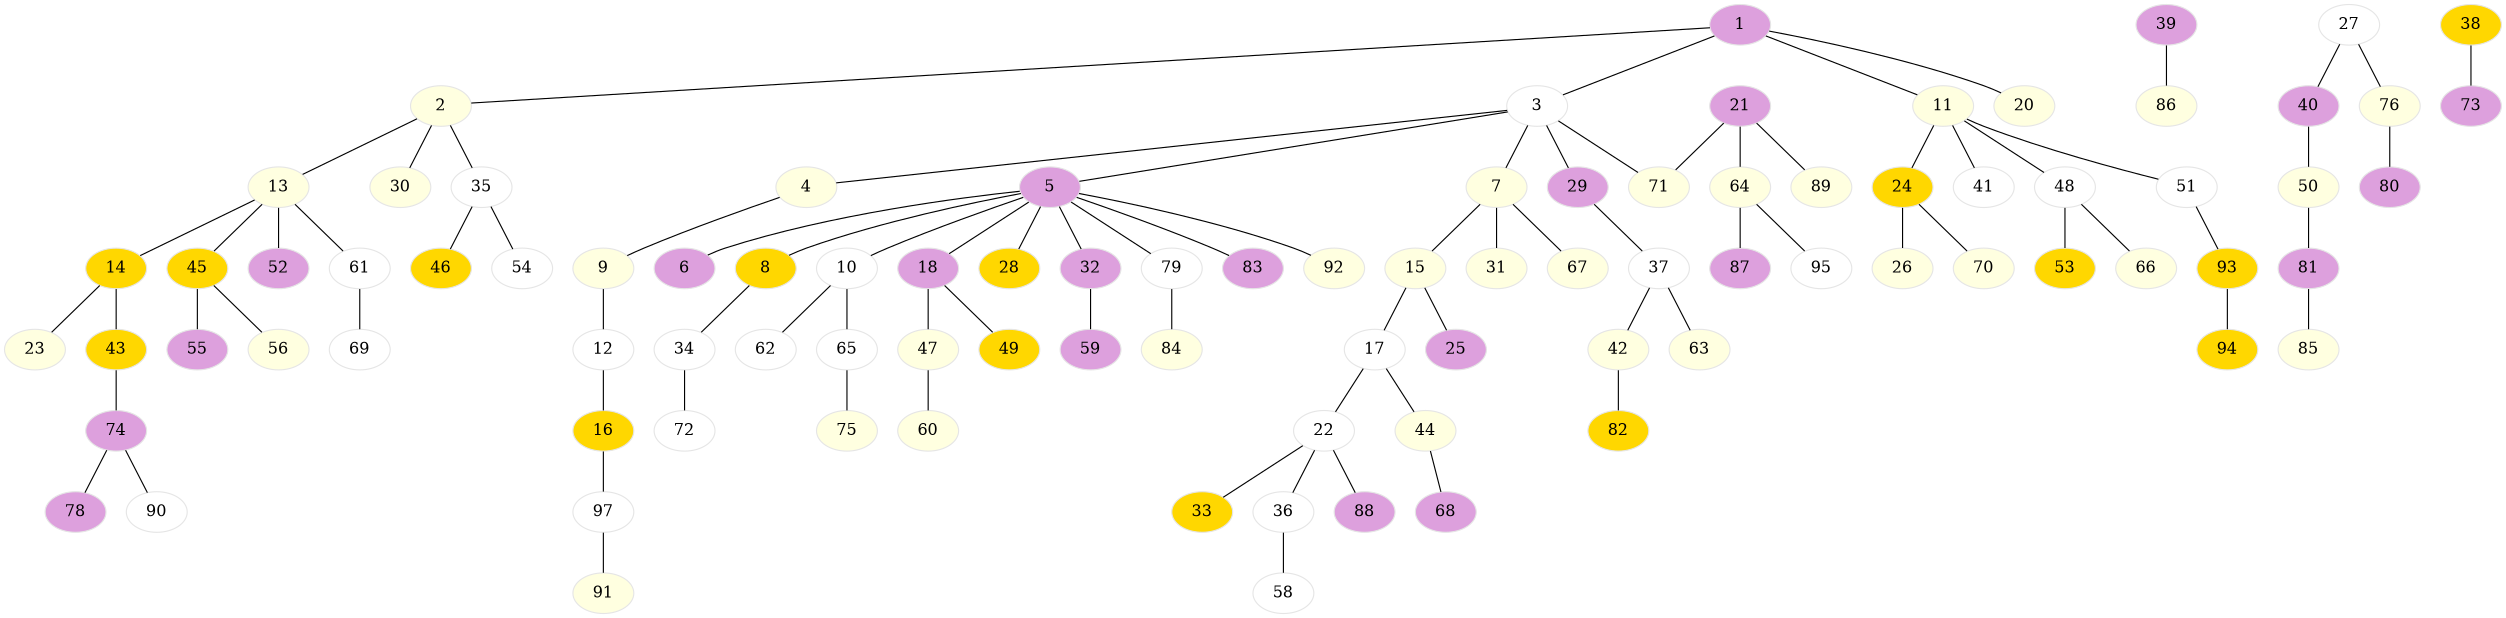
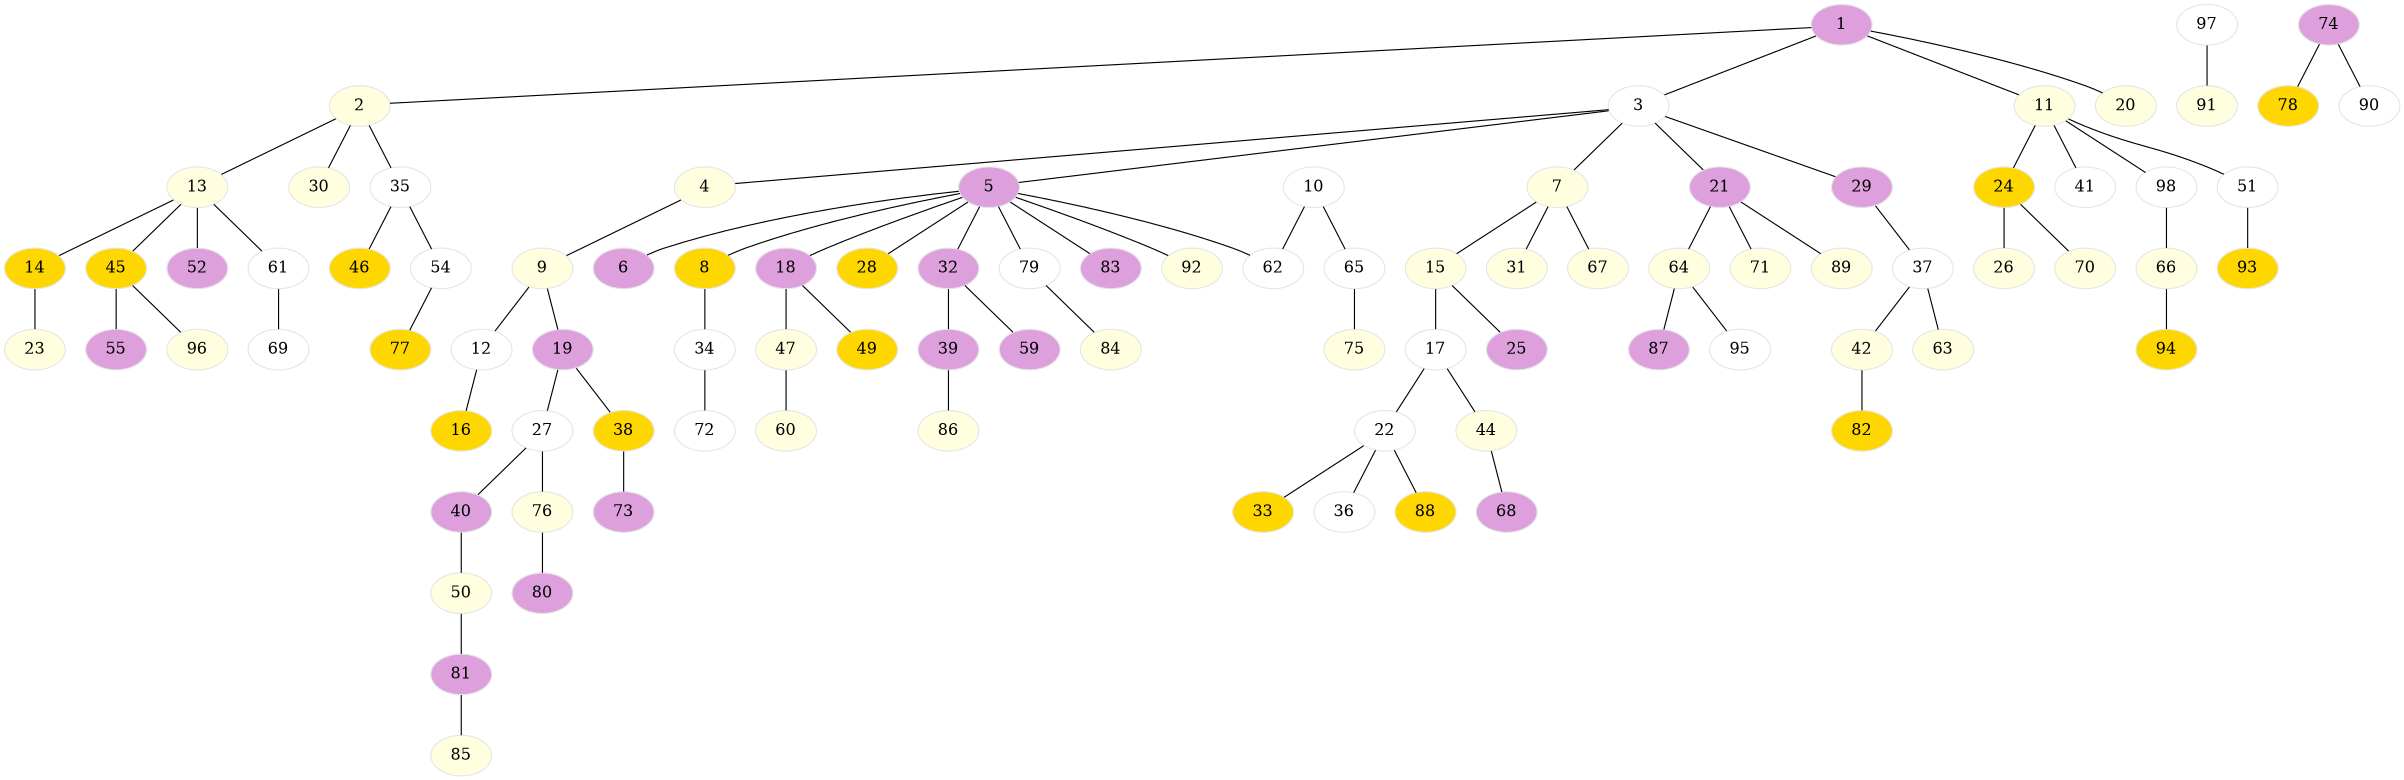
(1598, 147) -> (1679, 146)
(2065, 187) -> (2166, 187)
(946, 225) -> (1135, 219)
(2065, 268) -> none
none -> (948, 309)
(2227, 309) -> (2166, 309)
(116, 350) -> none
(279, 350) -> (197, 350)
none -> (400, 350)
none -> (563, 350)
(603, 472) -> none
(76, 512) -> (2288, 106)
(1365, 512) -> (1426, 512)
(1283, 593) -> none
